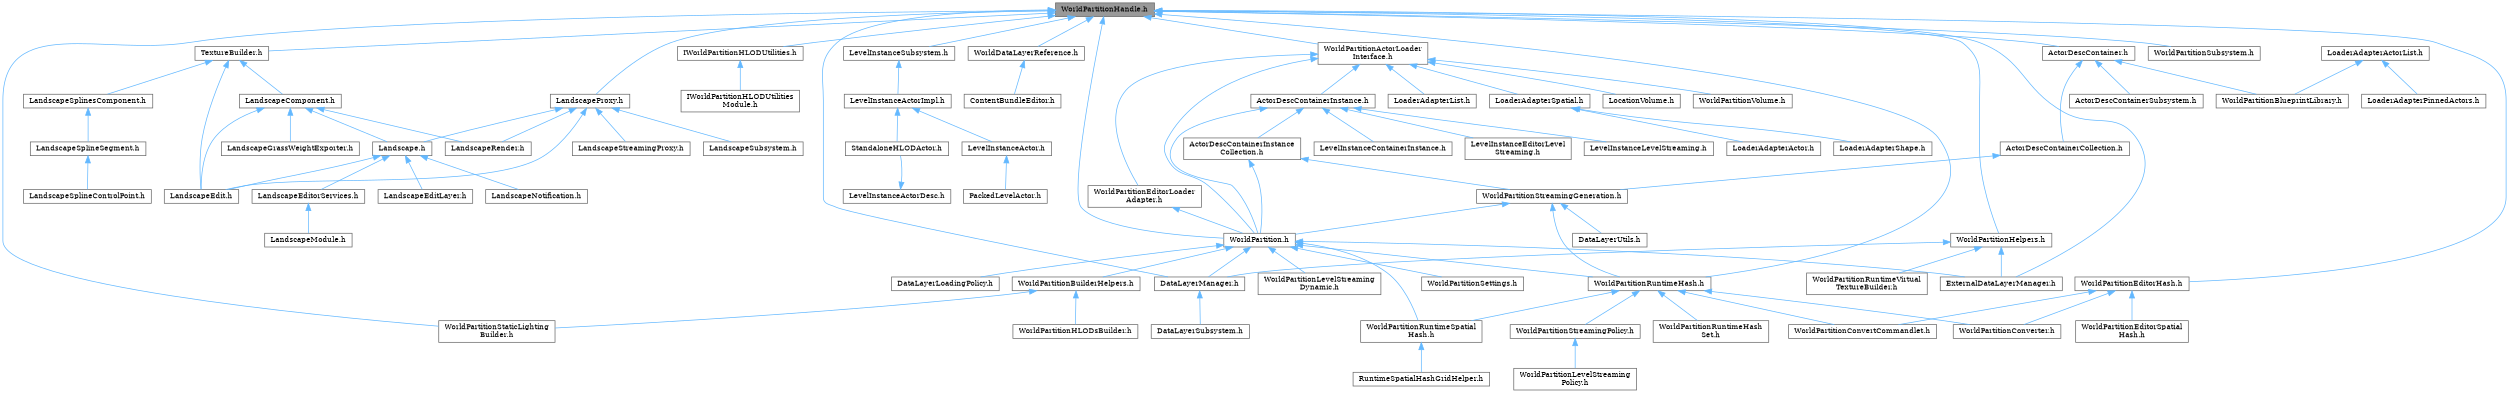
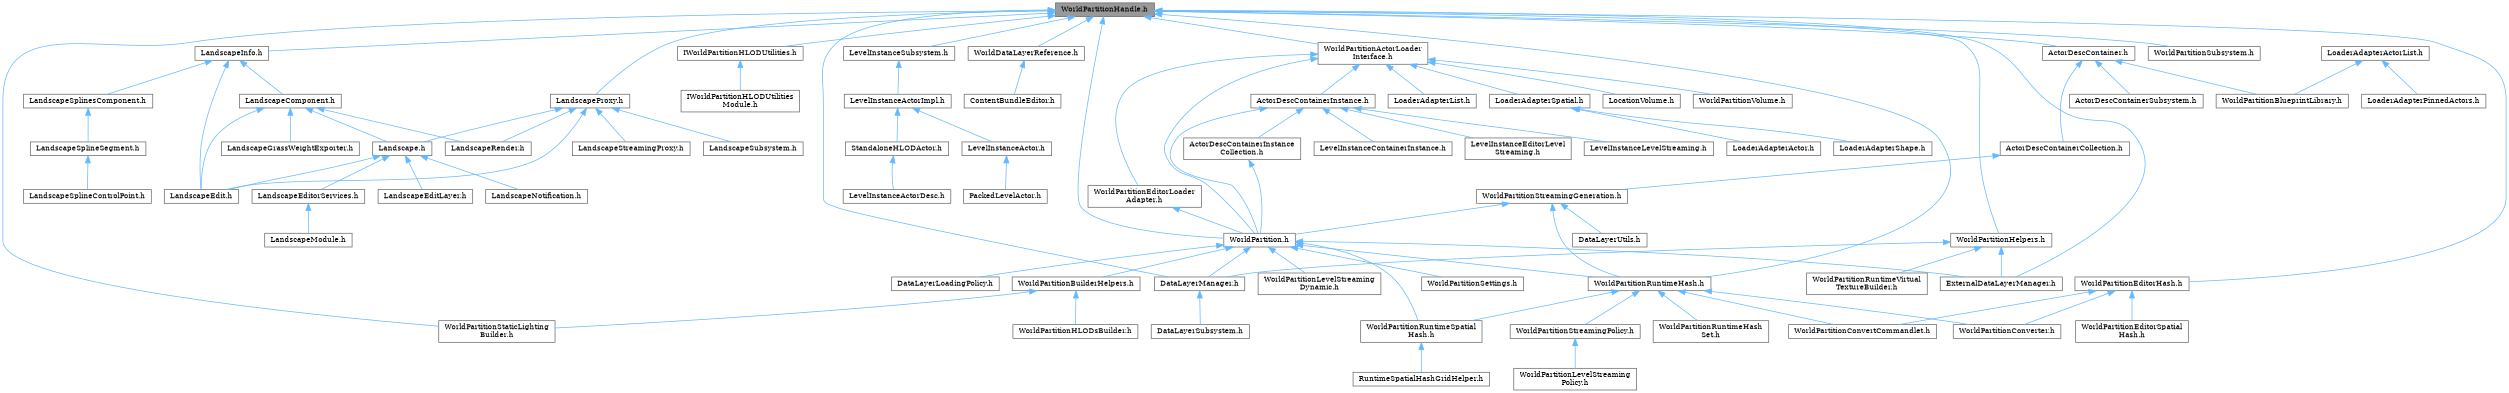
(232, 53) -> (232, 53)
(902, 169) -> (892, 176)
(1409, 175) -> none
